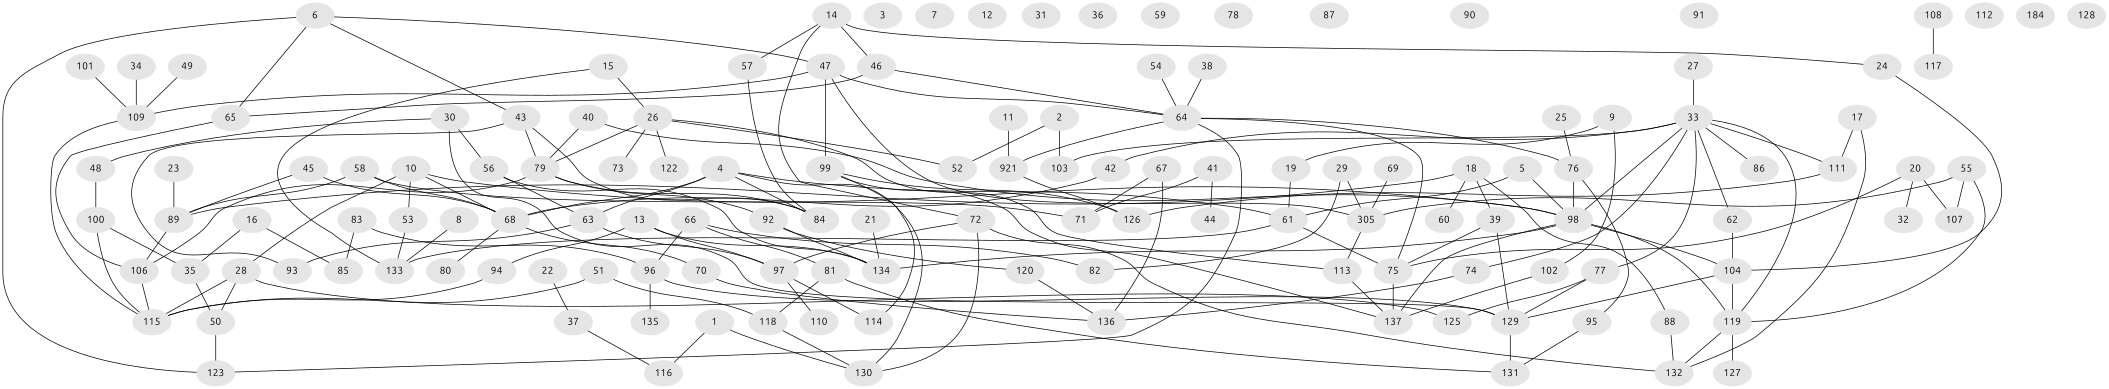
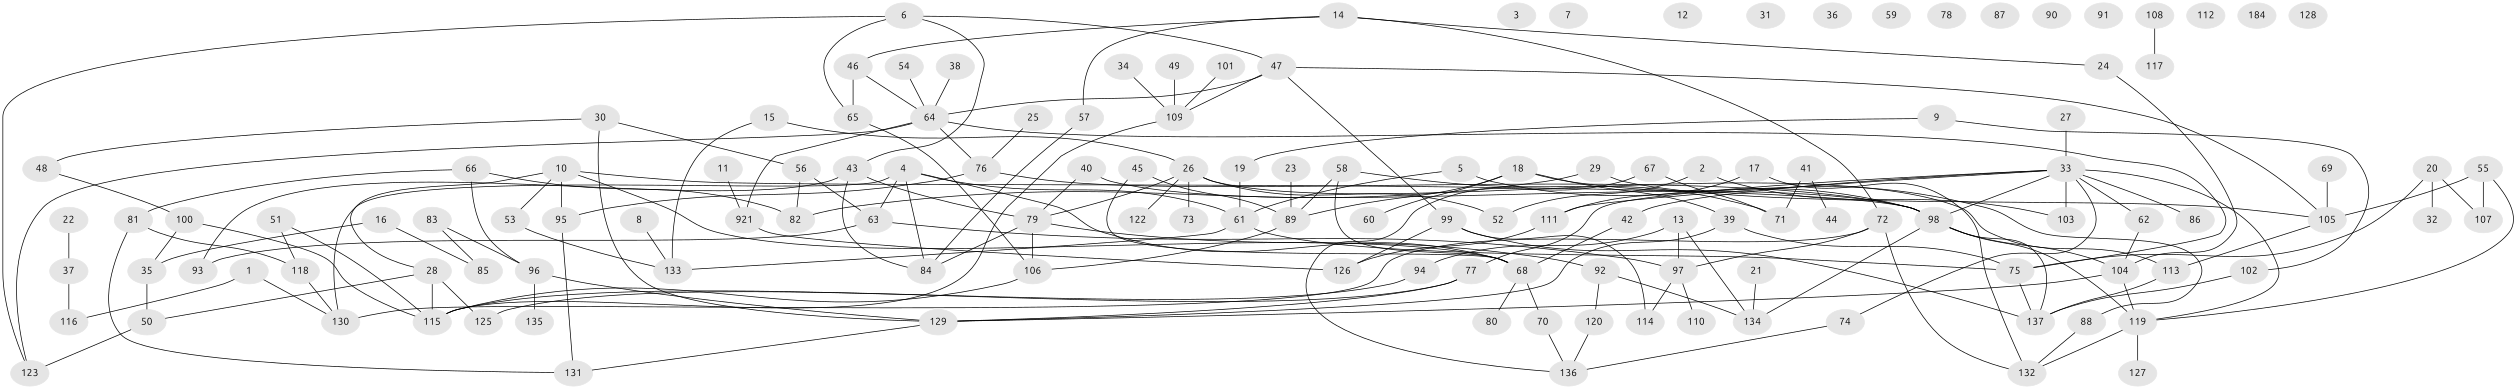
none -> (561, 195)
(719, 209) -> (798, 198)
(1366, 220) -> (2327, 220)
